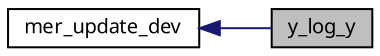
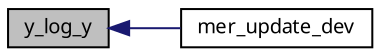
(246, 28) -> (155, 28)
